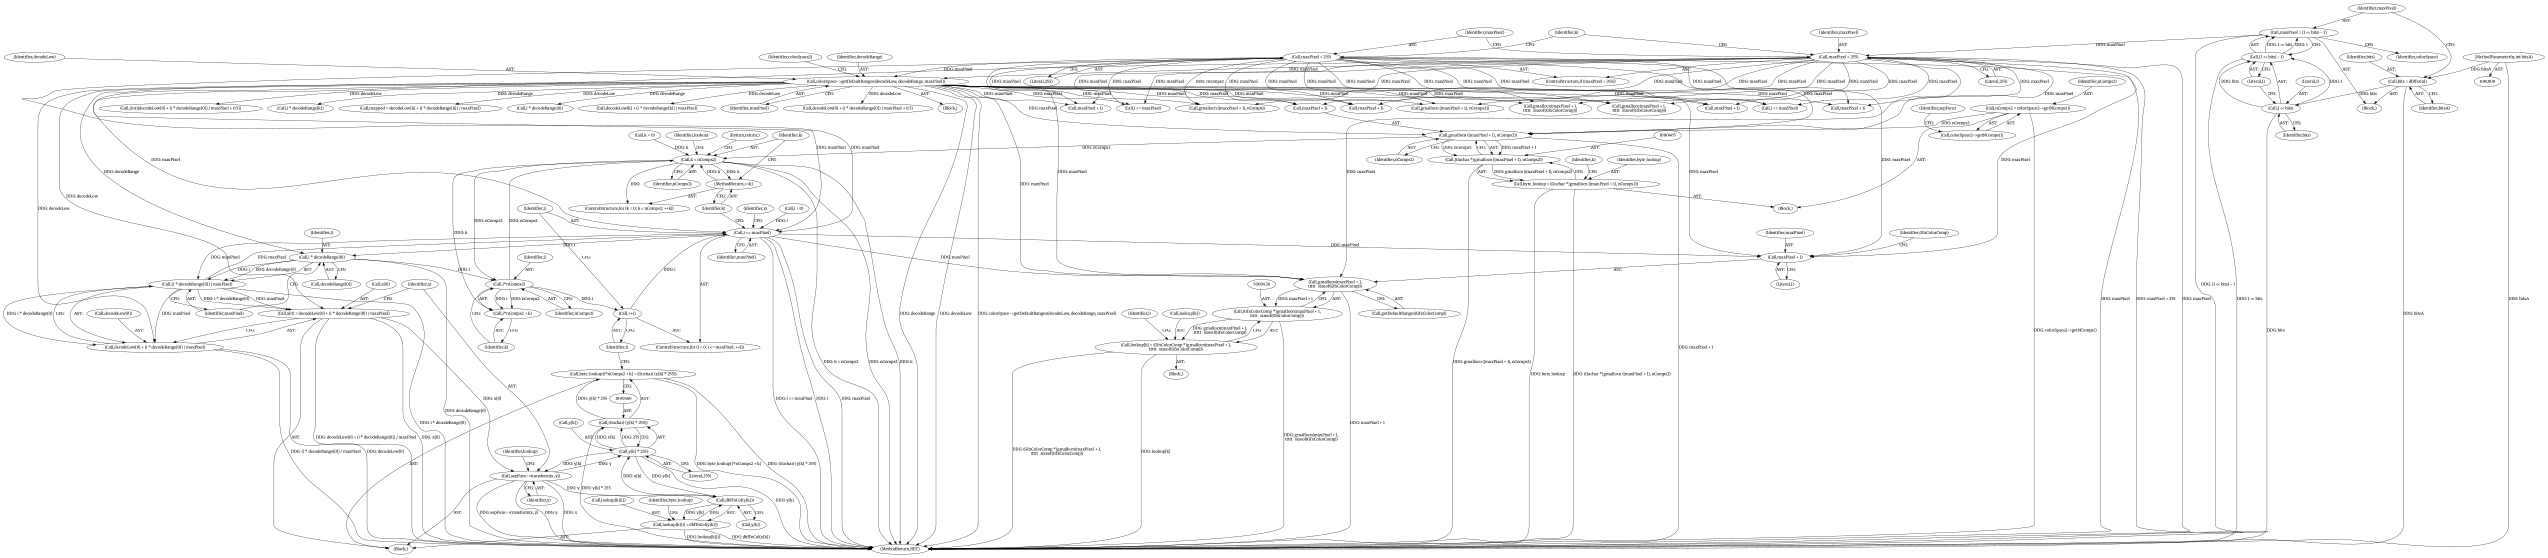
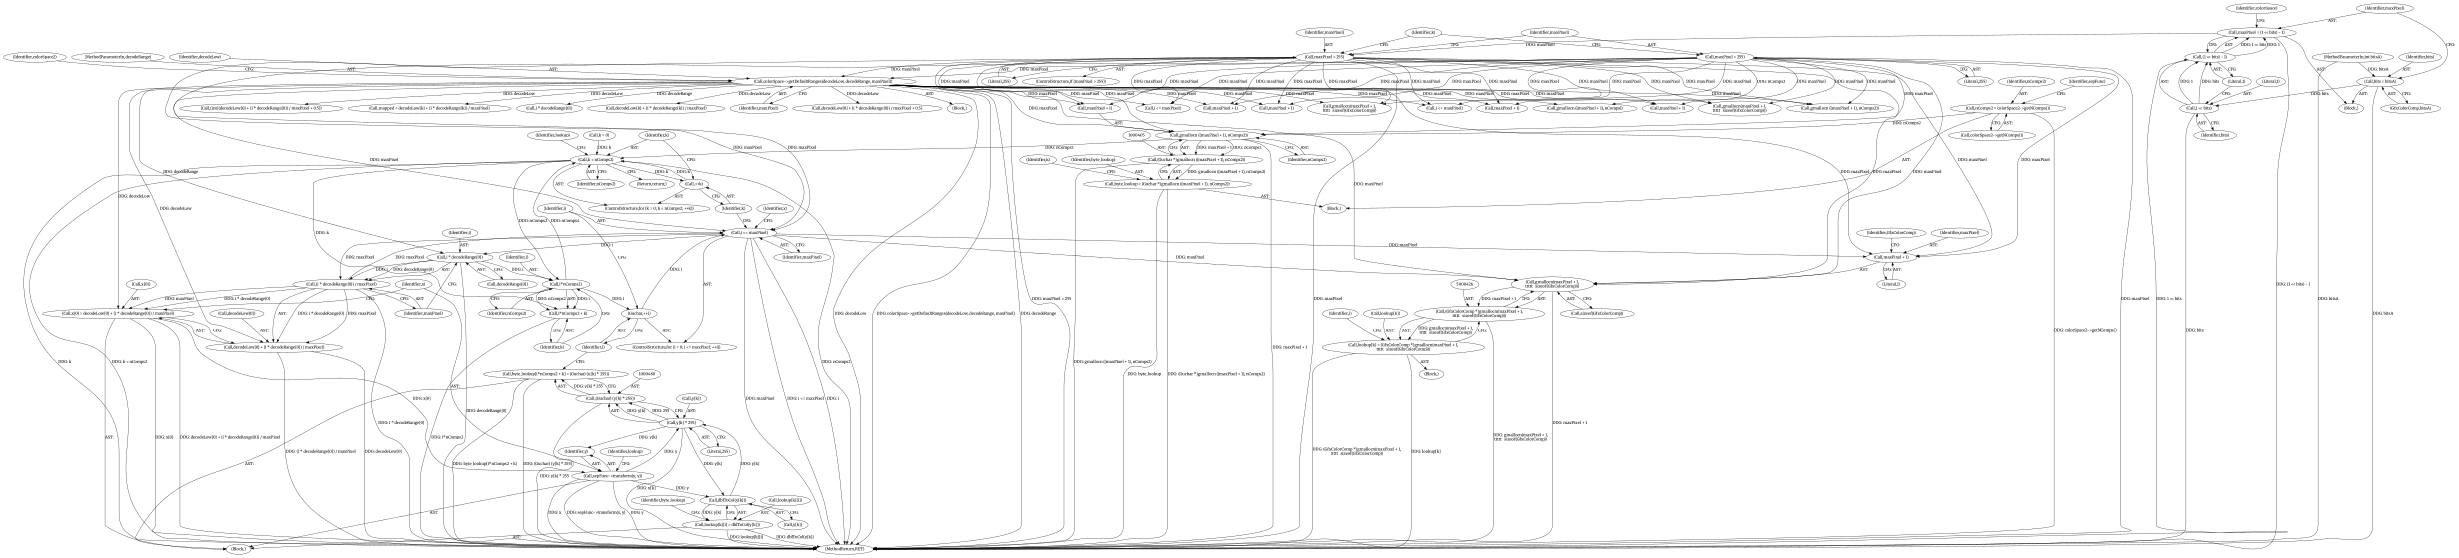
(2357, 45) -> (2257, 19)
(860, 57) -> (118, 57)
(1502, 66) -> none
(1496, 68) -> none
(2408, 82) -> (2380, 82)
(2487, 82) -> none
(301, 109) -> none
(2434, 109) -> (2411, 109)
(1994, 123) -> (1997, 123)
(1925, 124) -> (2050, 94)
(723, 147) -> (623, 172)
(636, 184) -> (560, 184)
(734, 184) -> (694, 184)
(794, 209) -> none
(524, 221) -> (565, 221)
(63, 299) -> none
(627, 314) -> (639, 314)
(1409, 314) -> (1597, 314)
(623, 385) -> (600, 382)
(578, 457) -> (628, 436)
(530, 488) -> (612, 464)
(715, 513) -> (732, 513)
none -> (427, 536)
